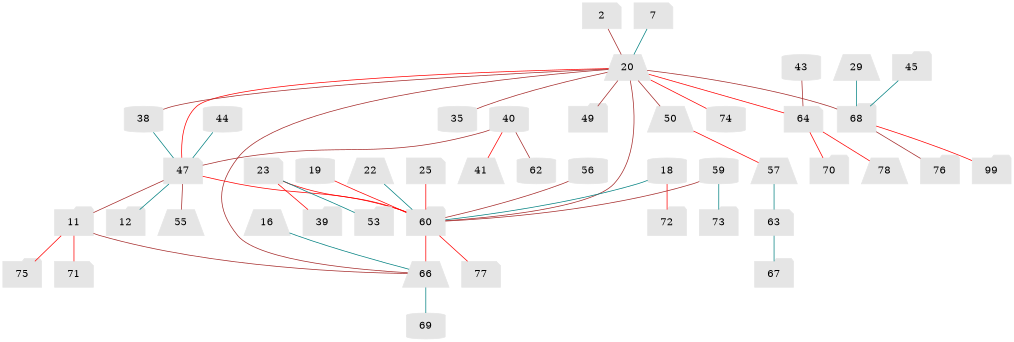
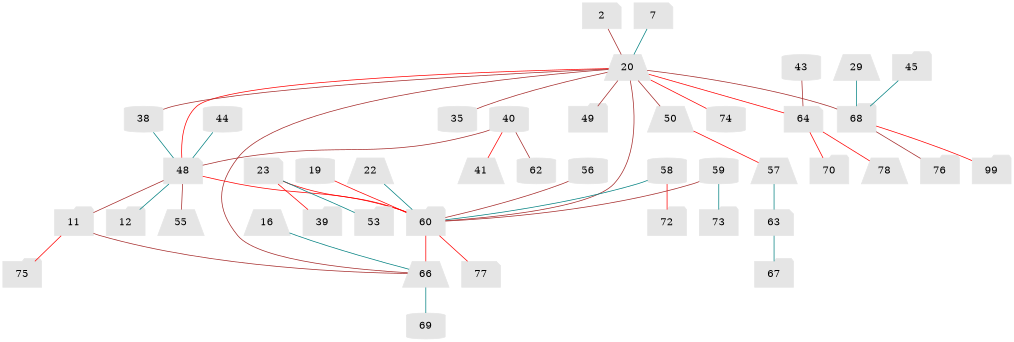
(183, 171) -> (183, 171)
(426, 171) -> none
(667, 171) -> (667, 171)
(74, 274) -> none
